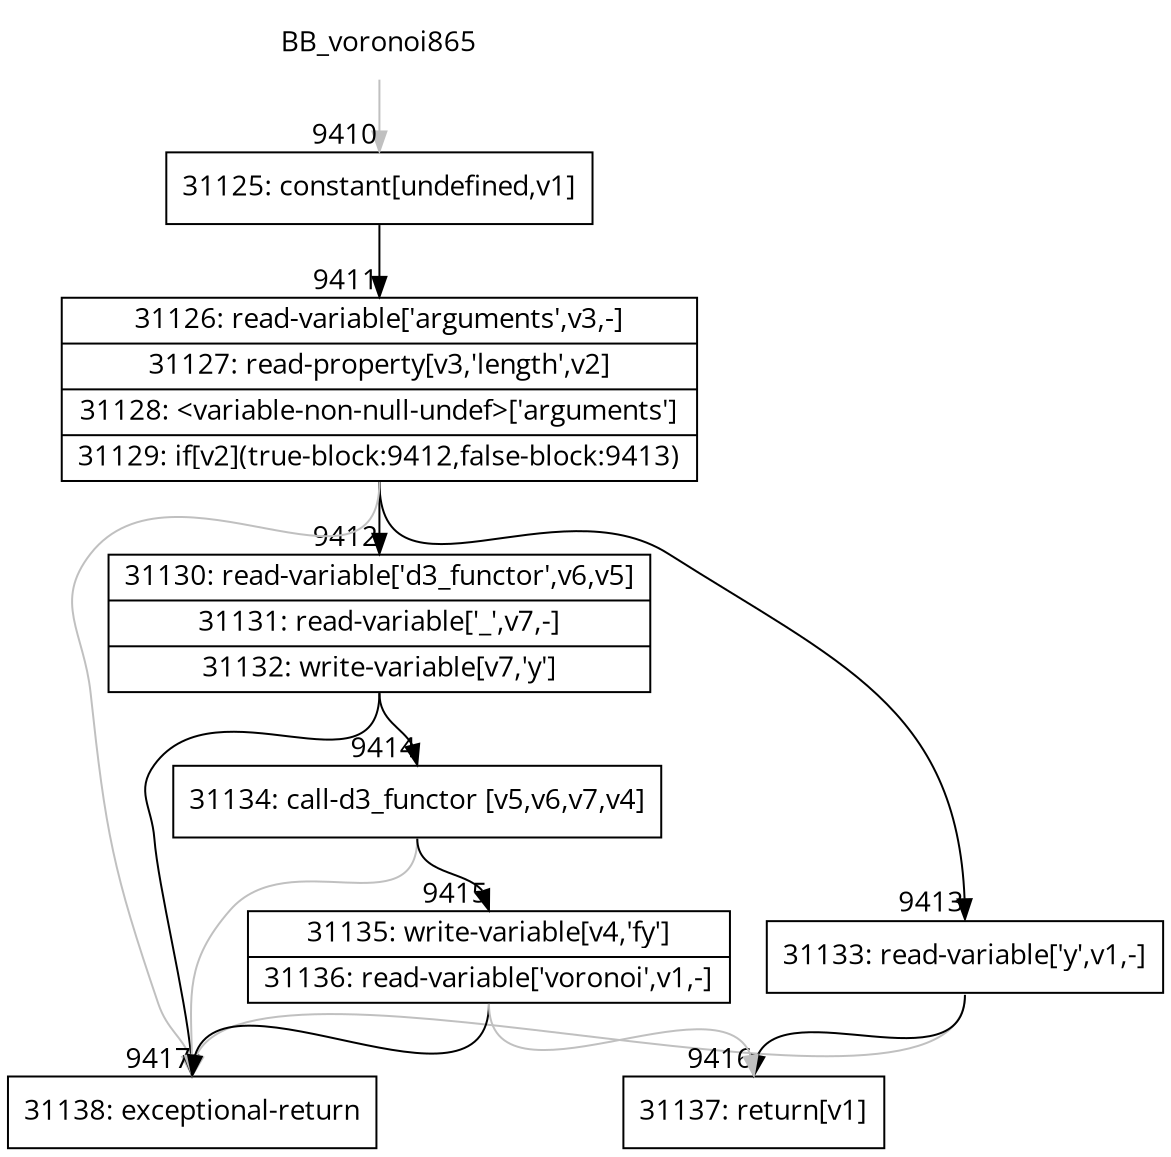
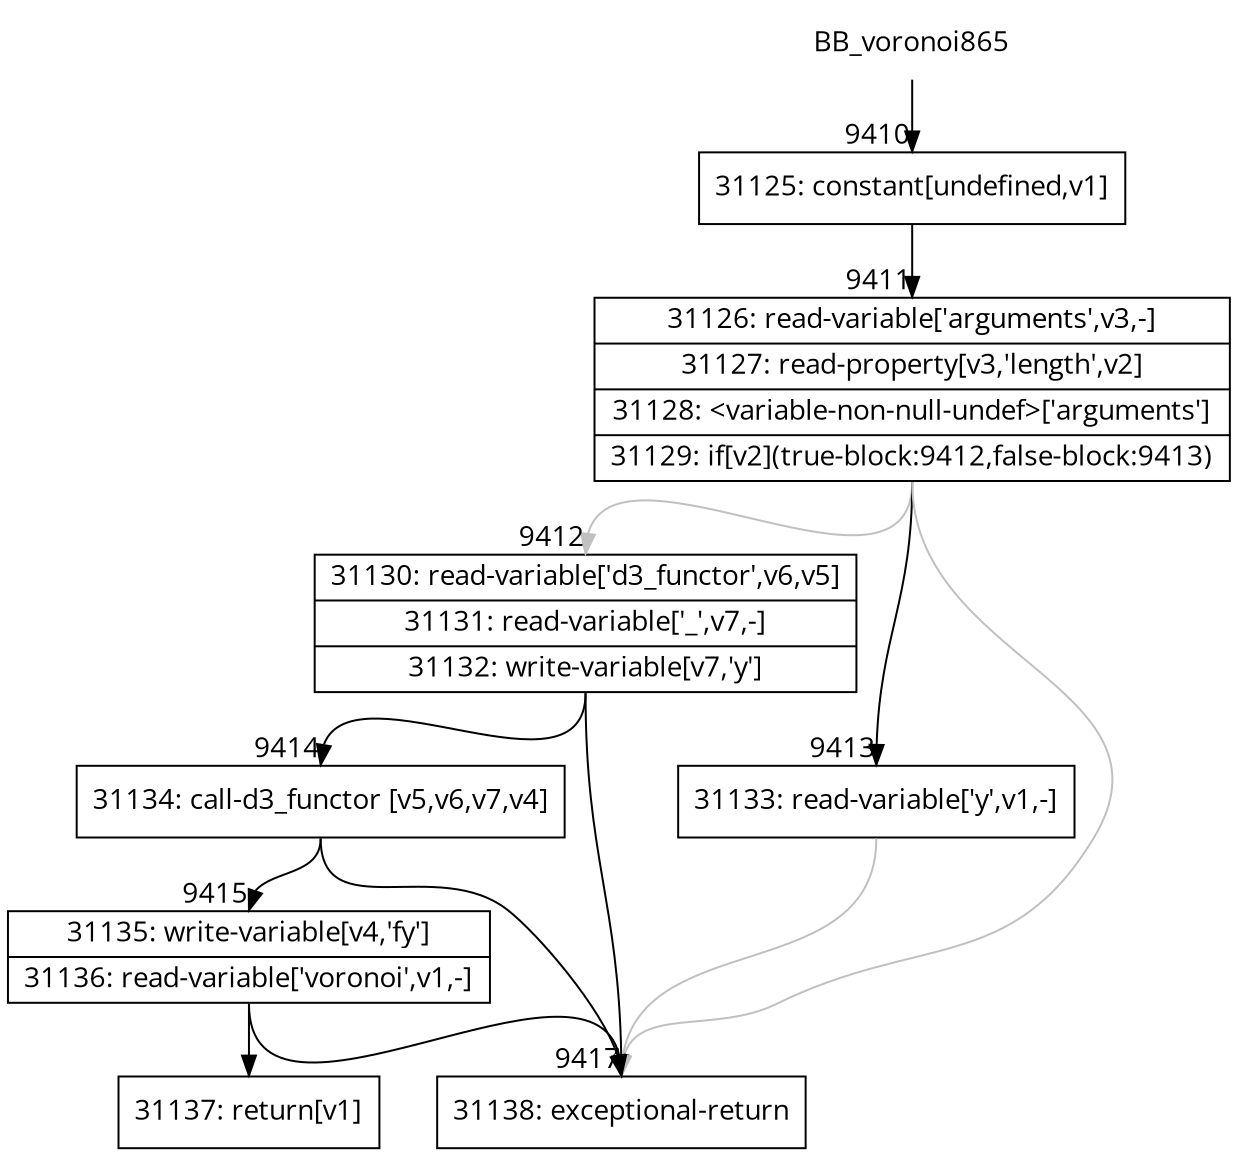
(379, 105) -> (912, 105)
(379, 508) -> (758, 520)
(257, 891) -> (492, 901)
(869, 1036) -> none
(574, 1047) -> (249, 1041)
